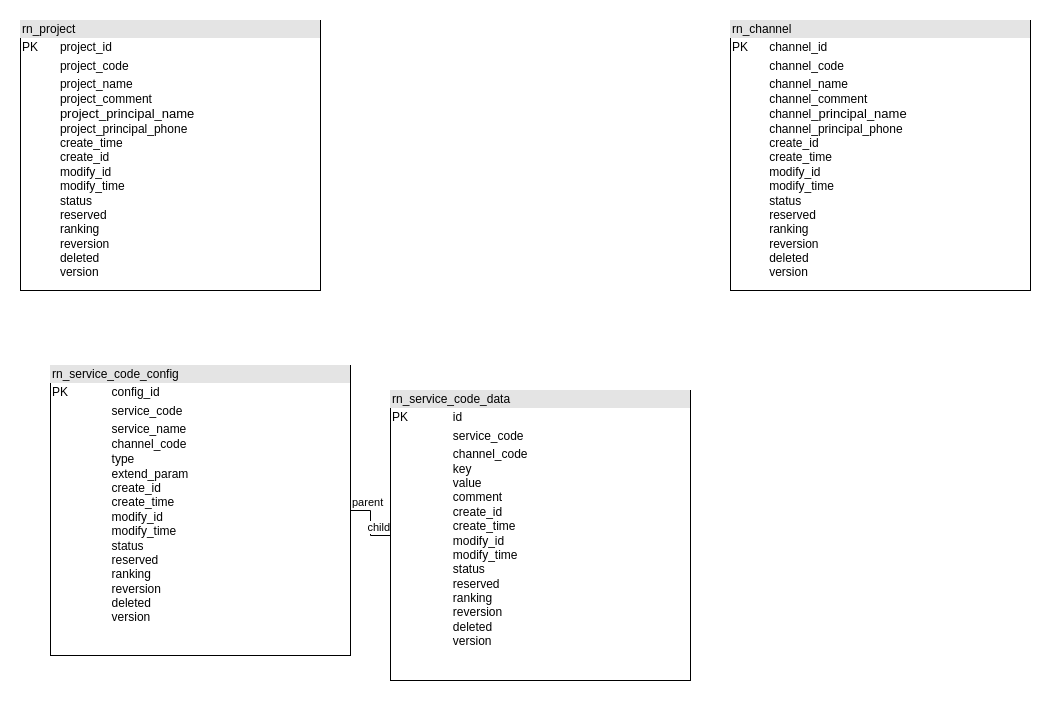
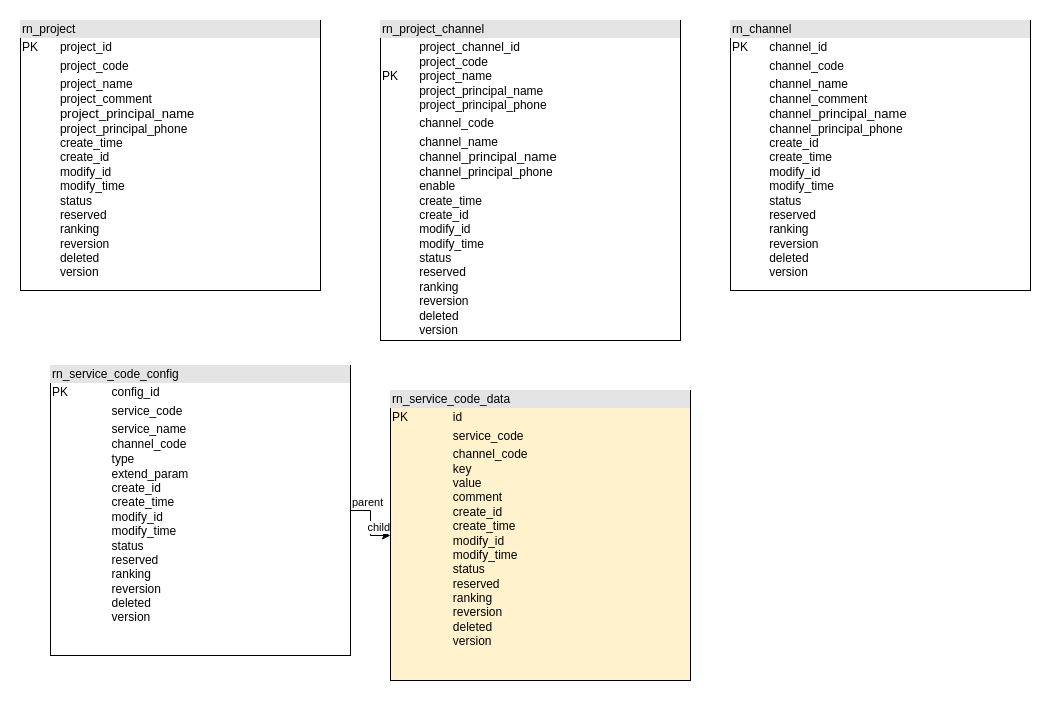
none -> (531, 181)
(384, 536) -> (382, 536)
(541, 536) -> (541, 536)
